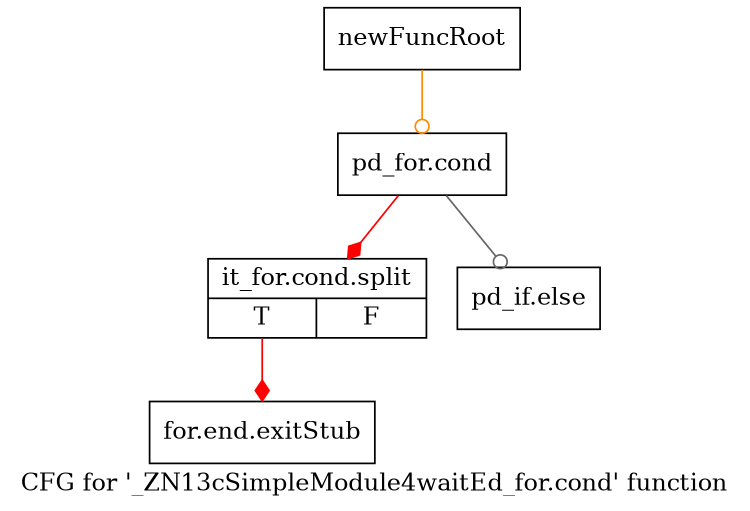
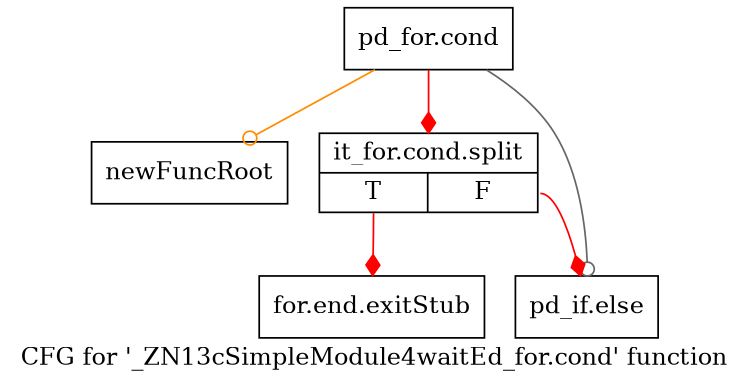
(422, 95) -> (316, 102)
none -> (563, 220)
